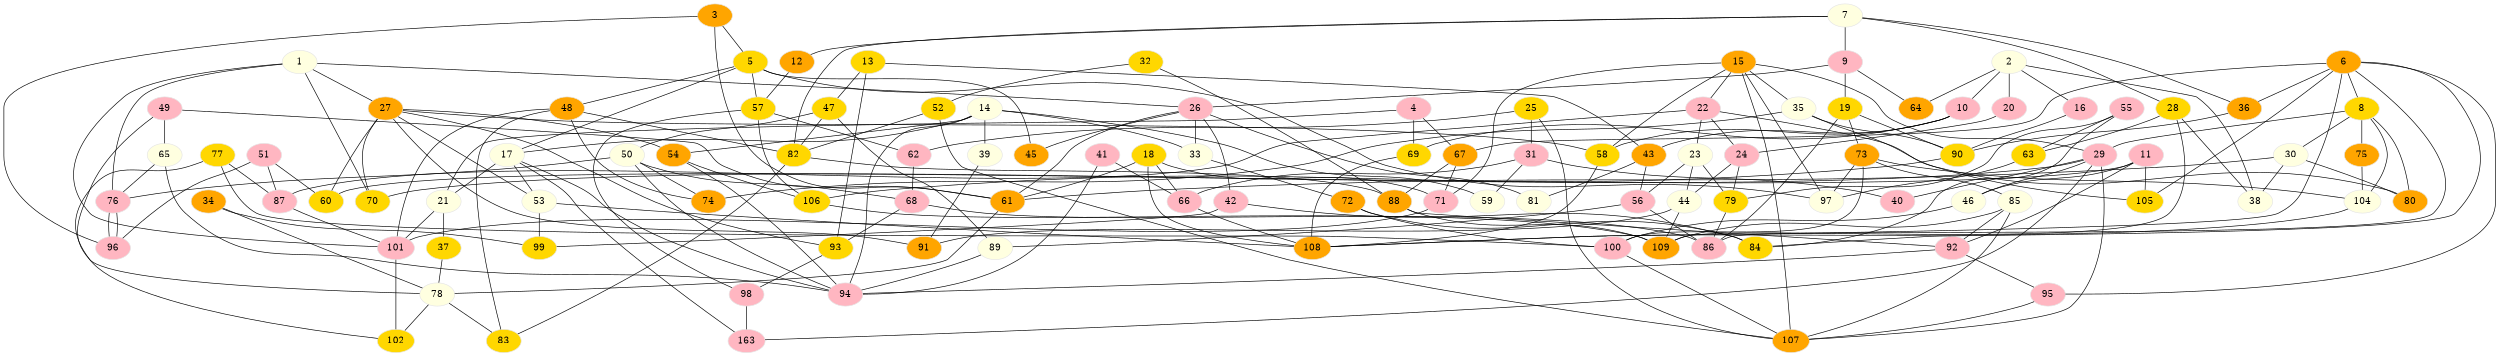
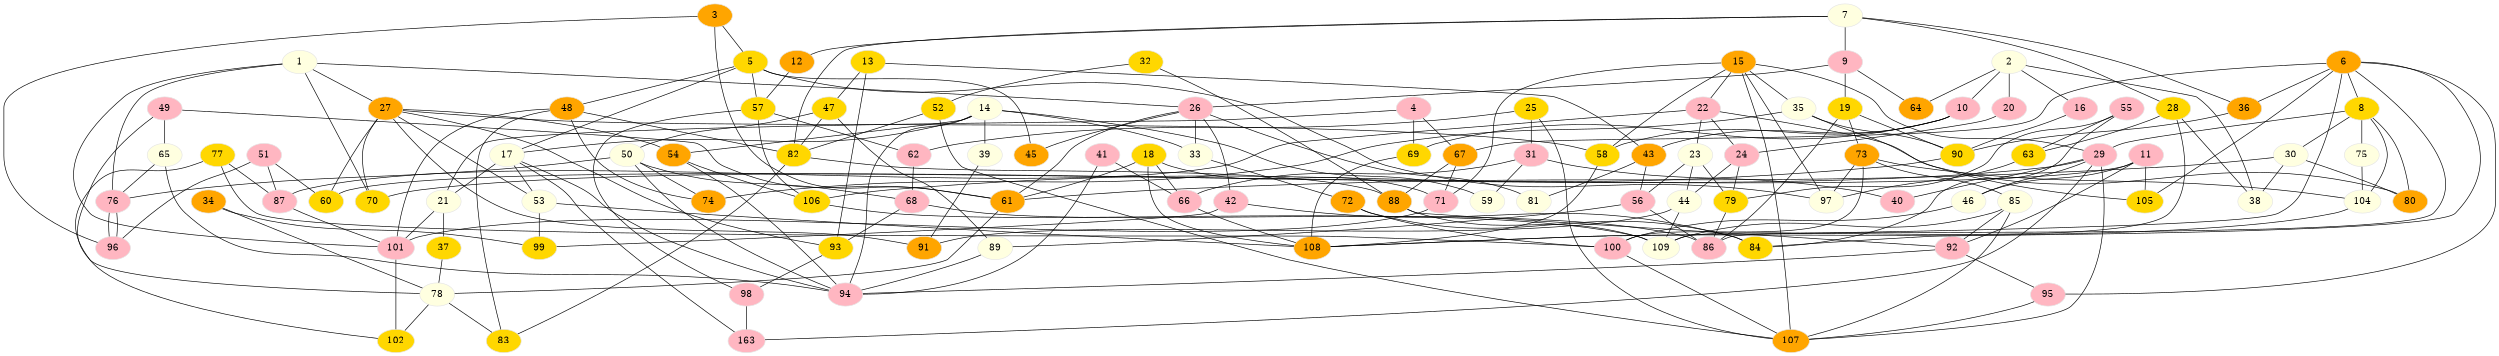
(2362, 155) -> (2362, 155)
(1661, 248) -> (1661, 248)
